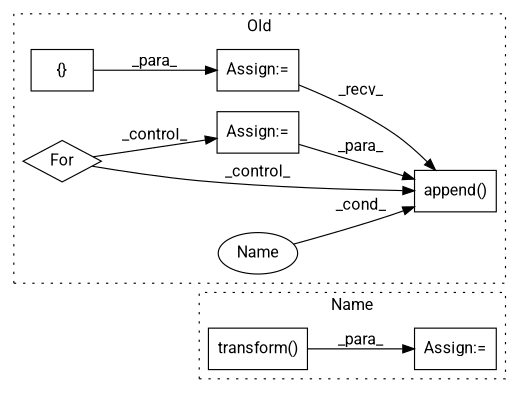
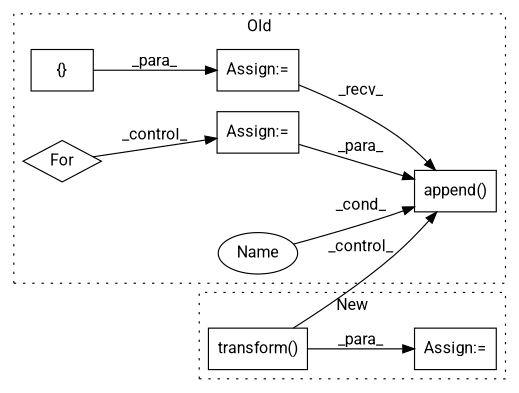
(247, 184) -> (372, 274)
(352, 306) -> (352, 306)
